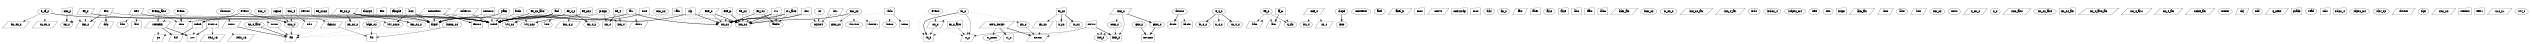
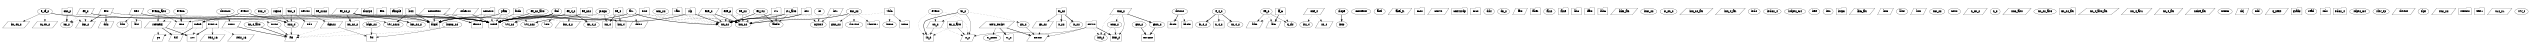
(757, 20) -> none
(1068, 32) -> (1068, 32)
